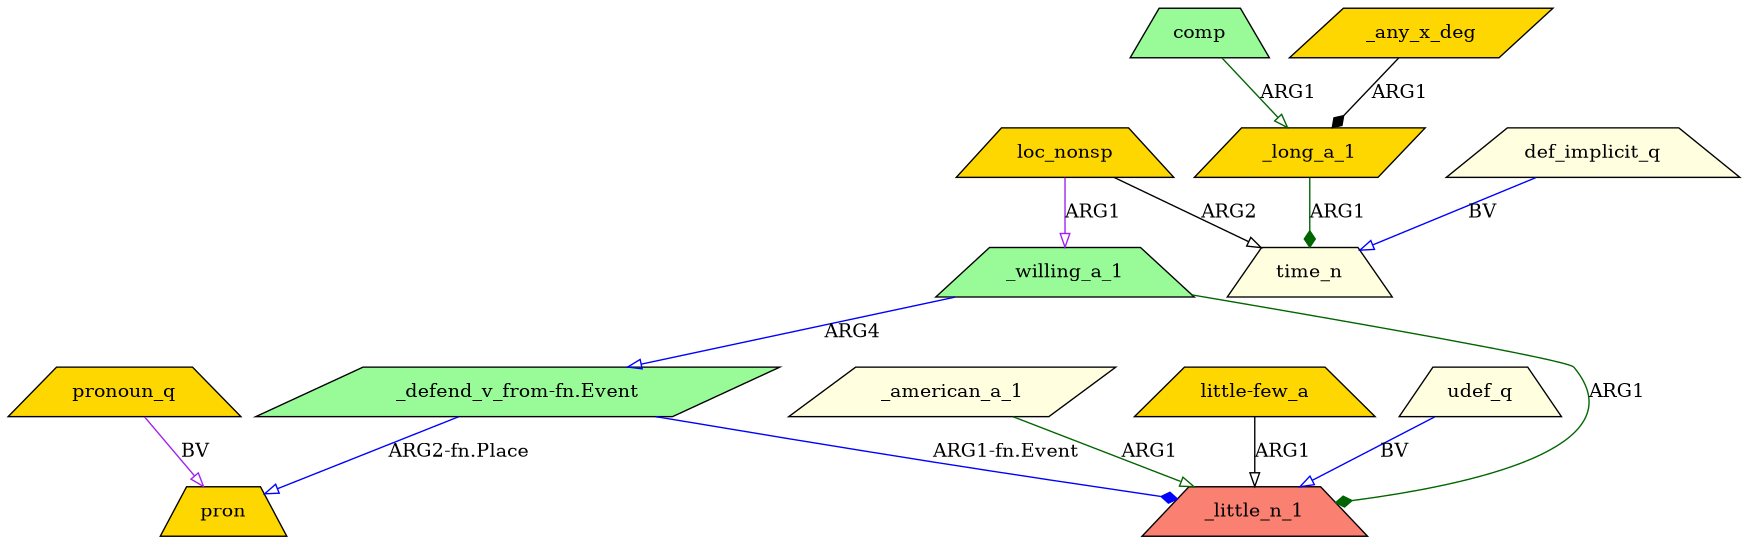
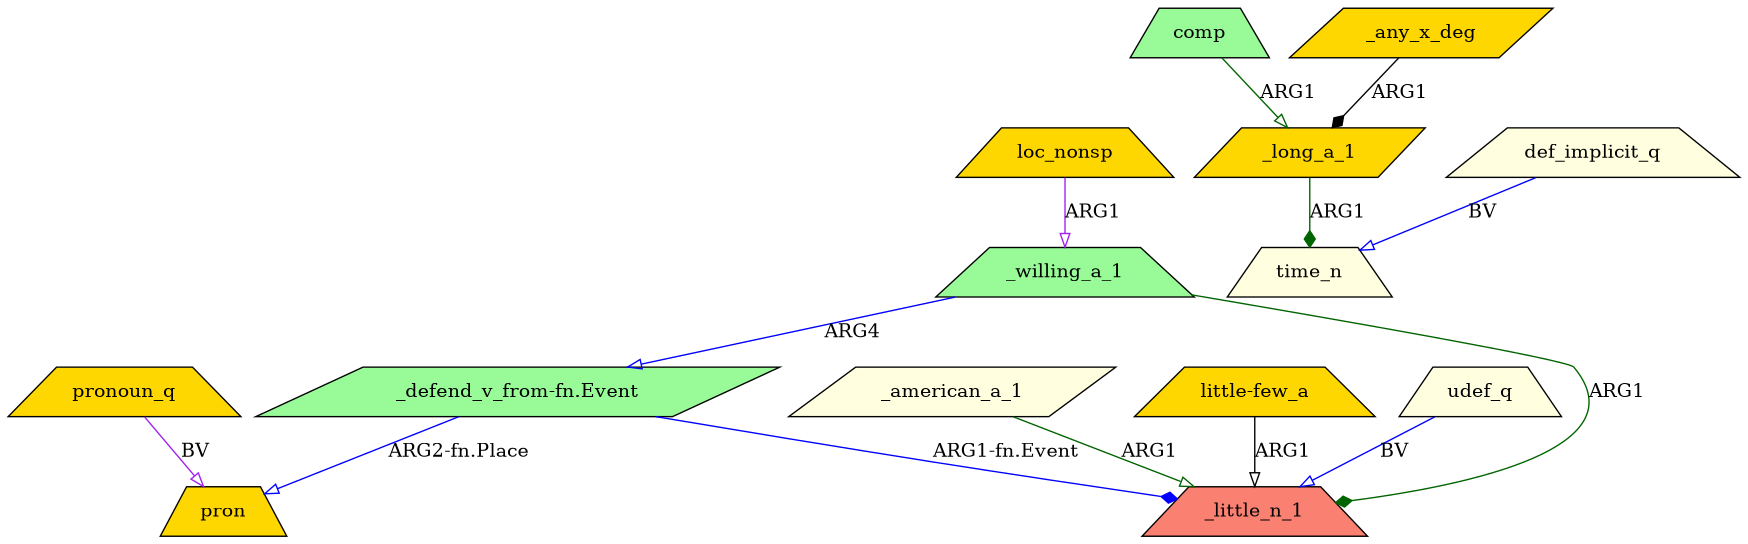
(1182, 210) -> none
